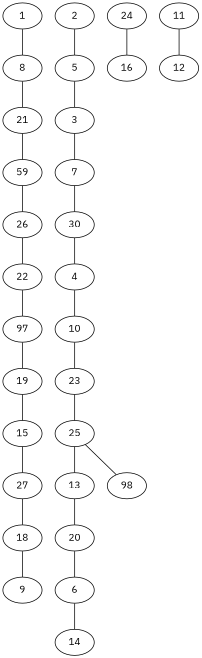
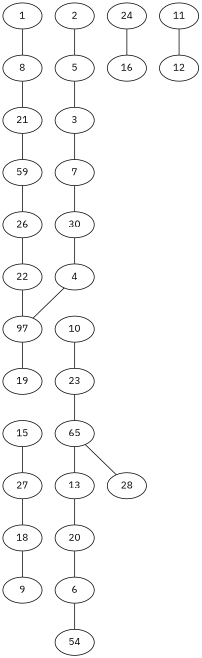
(75, 303) -> (49, 303)
(22, 408) -> none
(75, 434) -> (75, 434)
(127, 486) -> (127, 486)
(75, 642) -> (75, 642)
